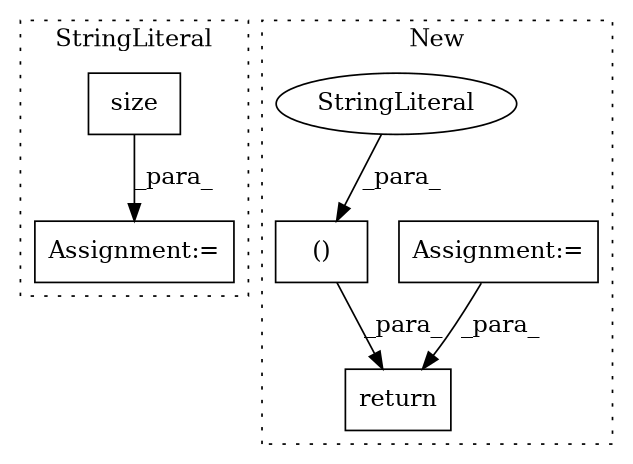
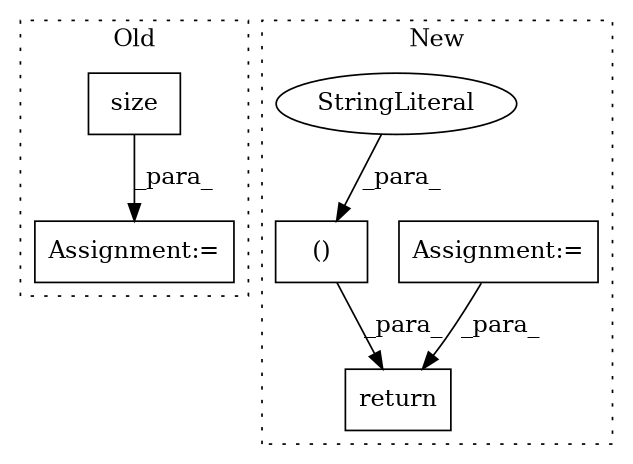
(134, 40) -> (134, 40)
